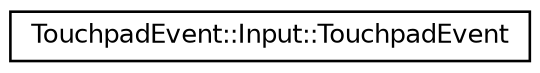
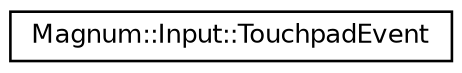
(270, 36) -> (231, 36)
